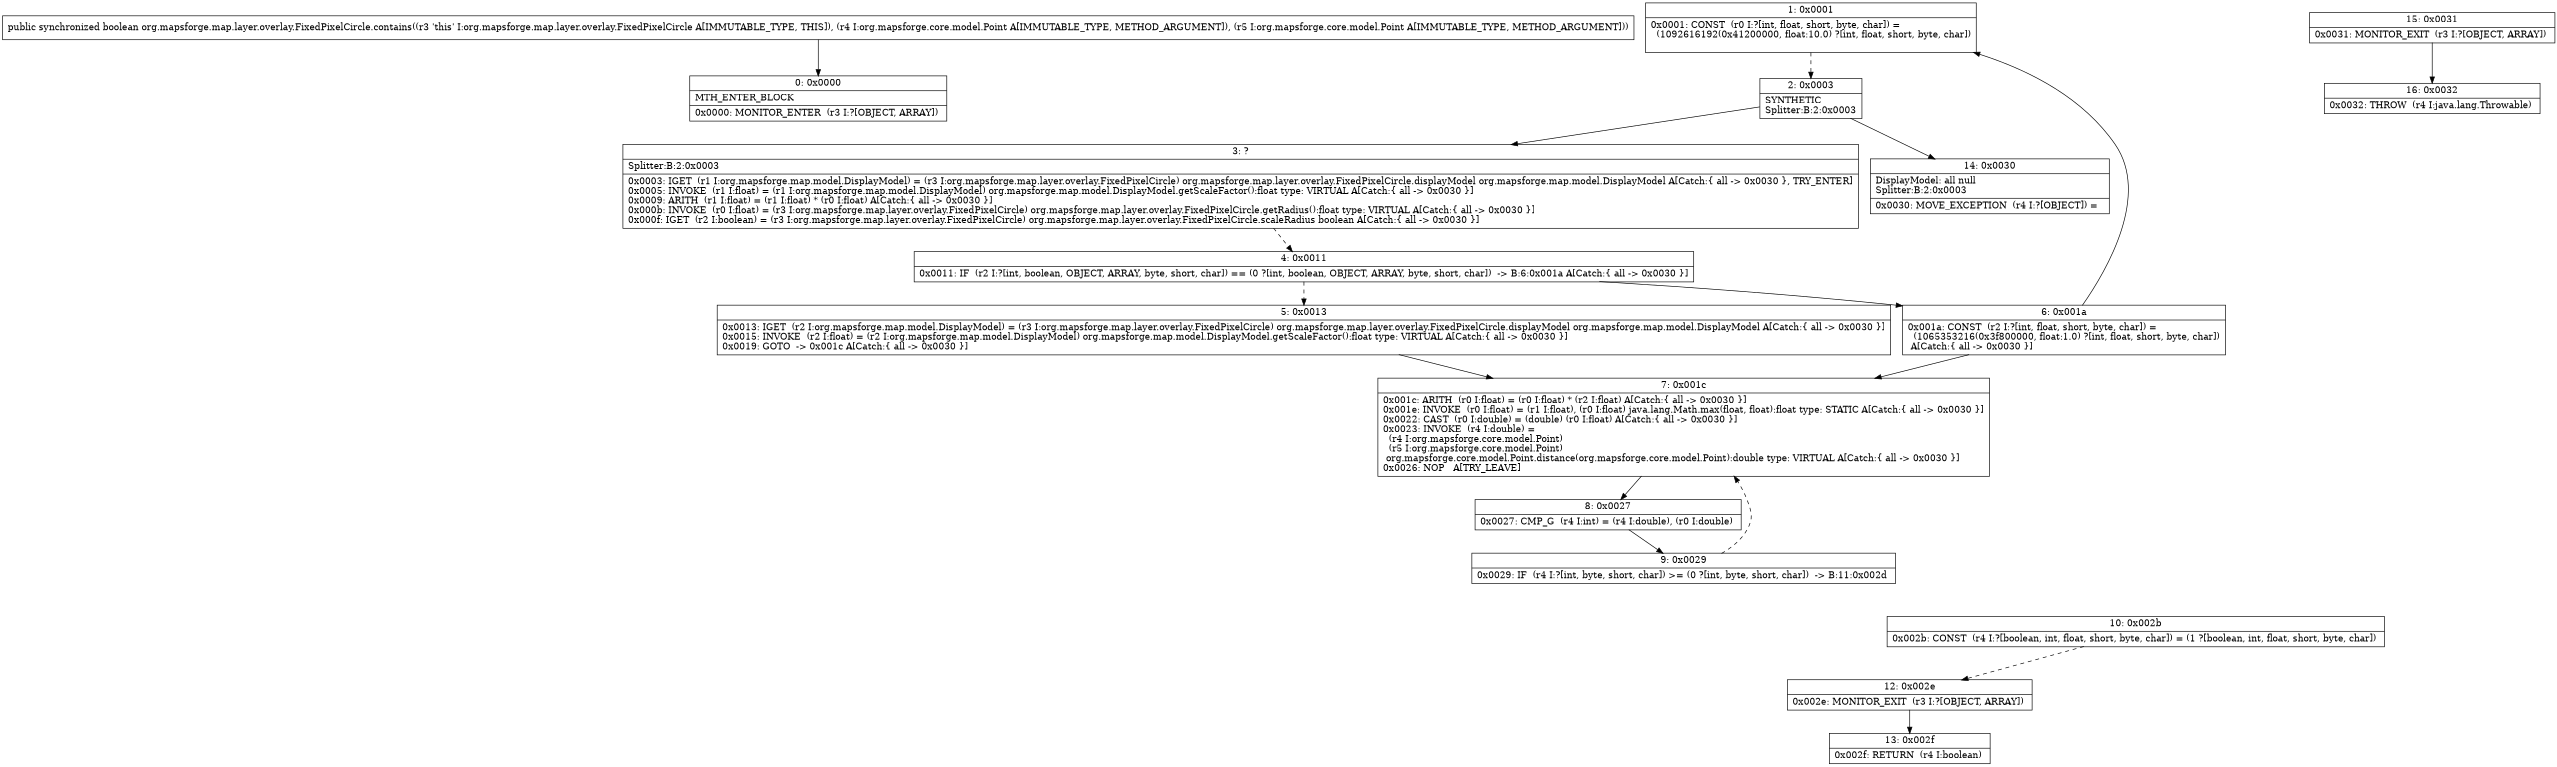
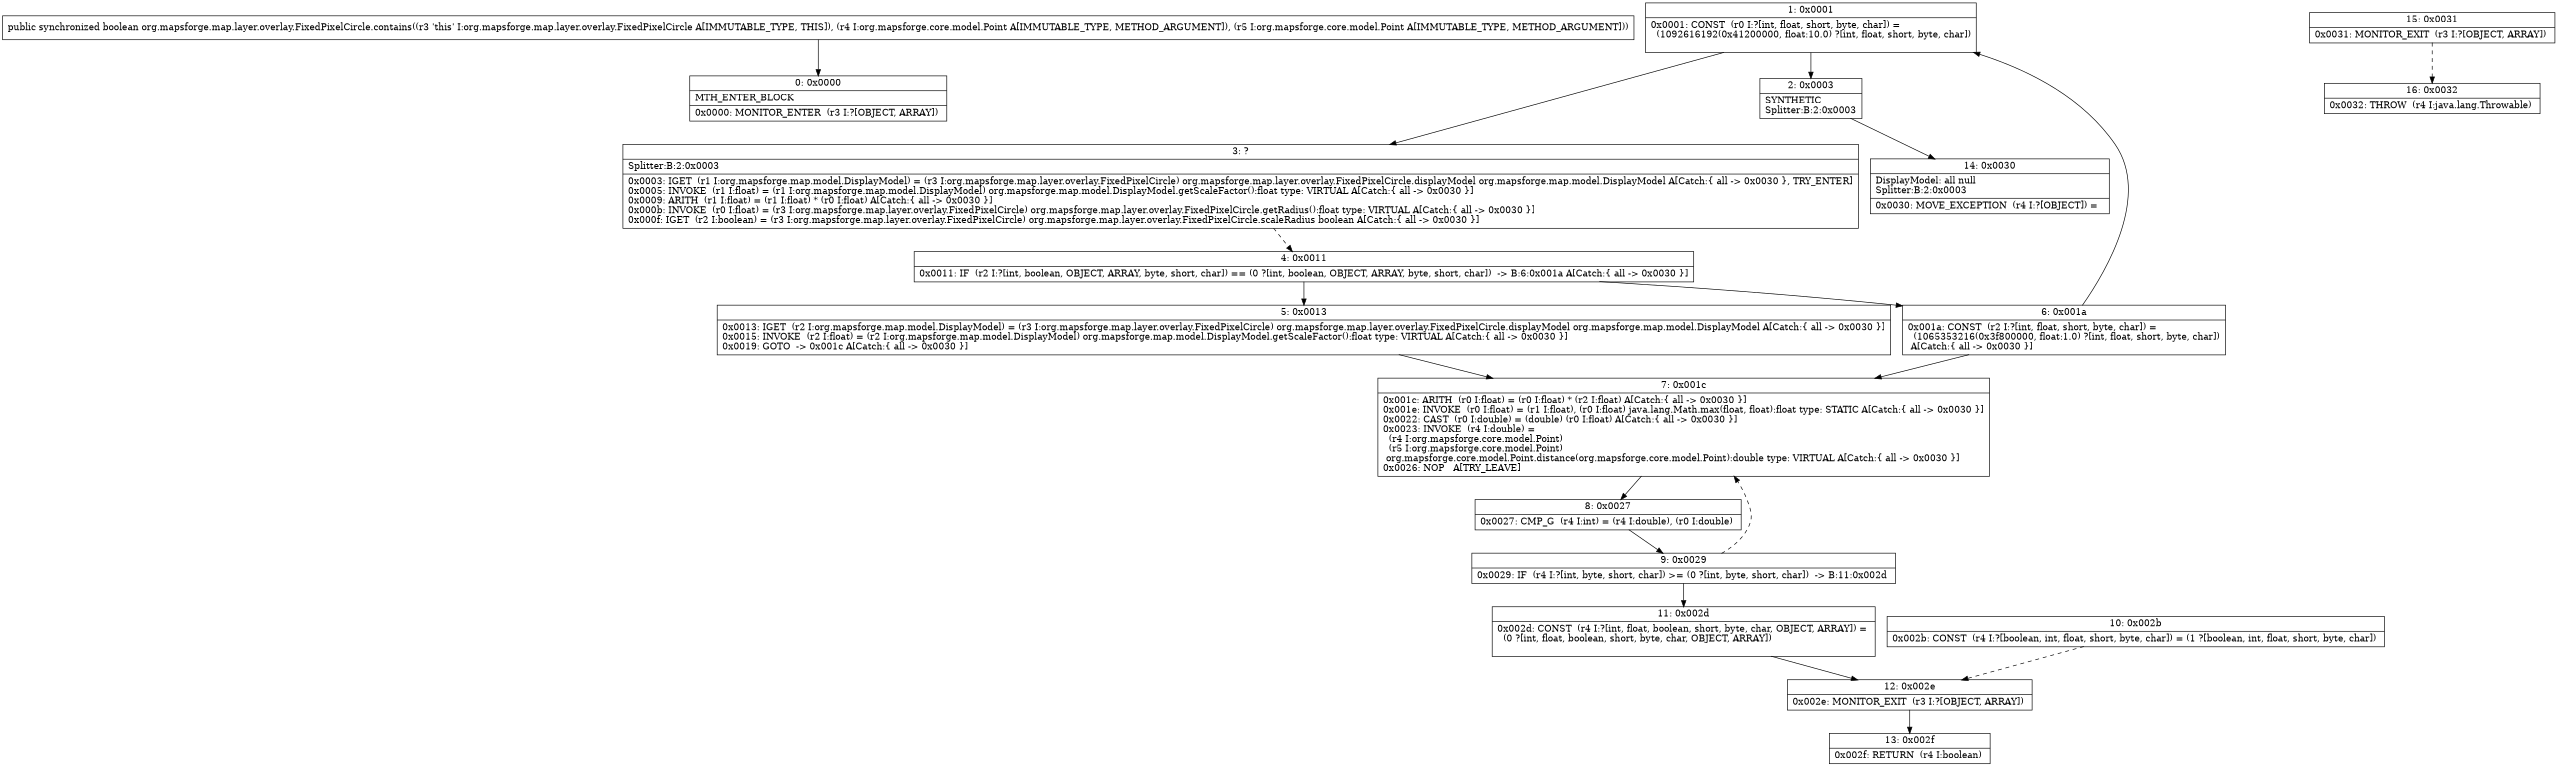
(2432, 60) -> (2432, 60)
(1811, 62) -> (1811, 62)
(1639, 125) -> (1560, 98)
(1304, 290) -> (1304, 290)
none -> (1684, 632)
